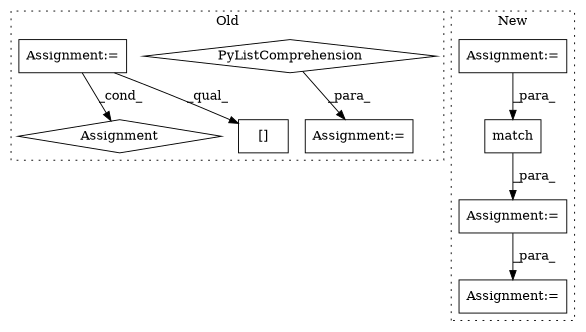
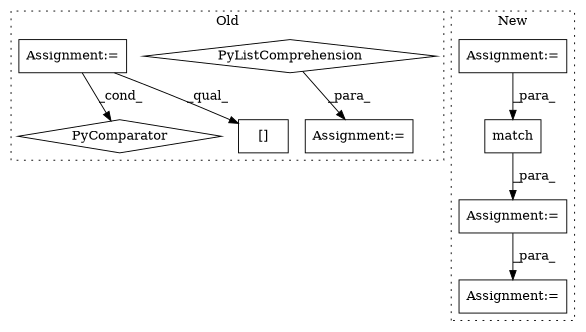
(120, 136) -> (120, 136)
